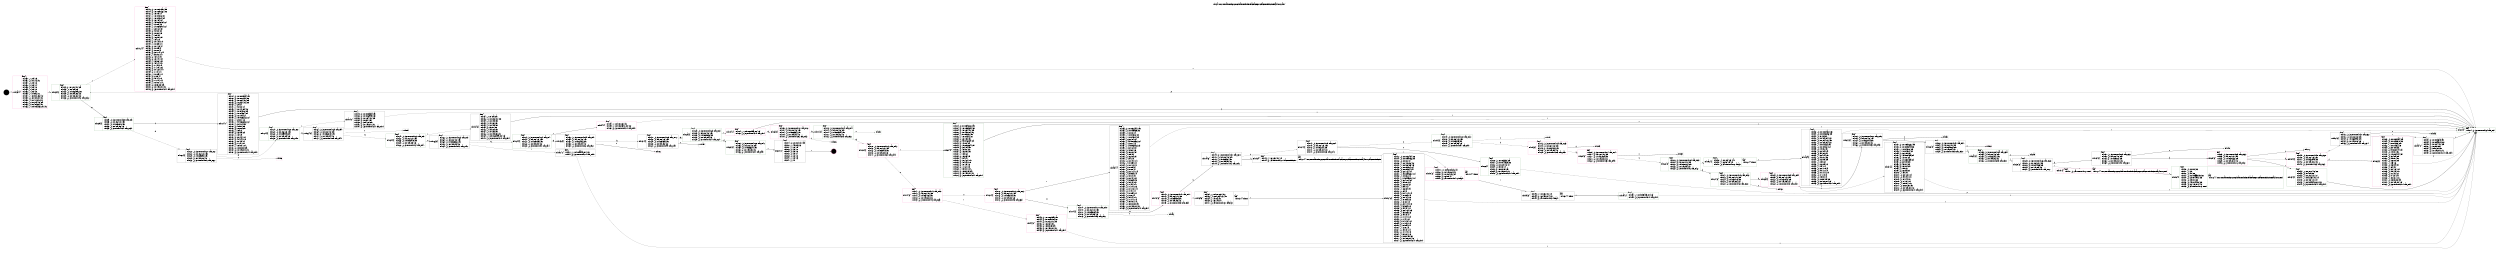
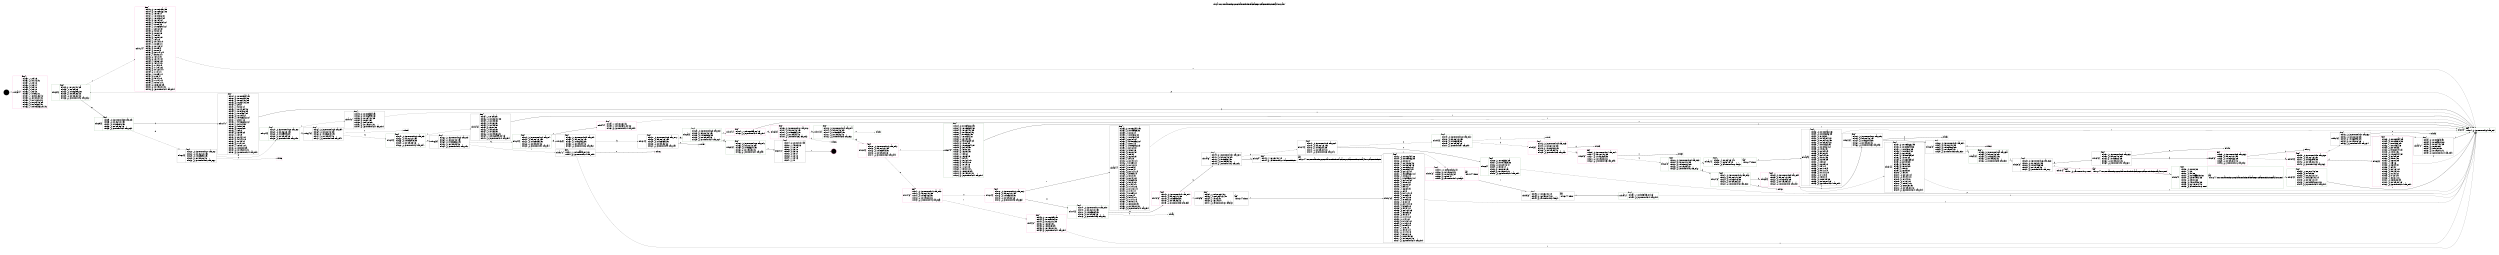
(49, 92) -> none
(625, 148) -> (625, 152)
(2032, 155) -> none
(2269, 162) -> (2285, 178)
